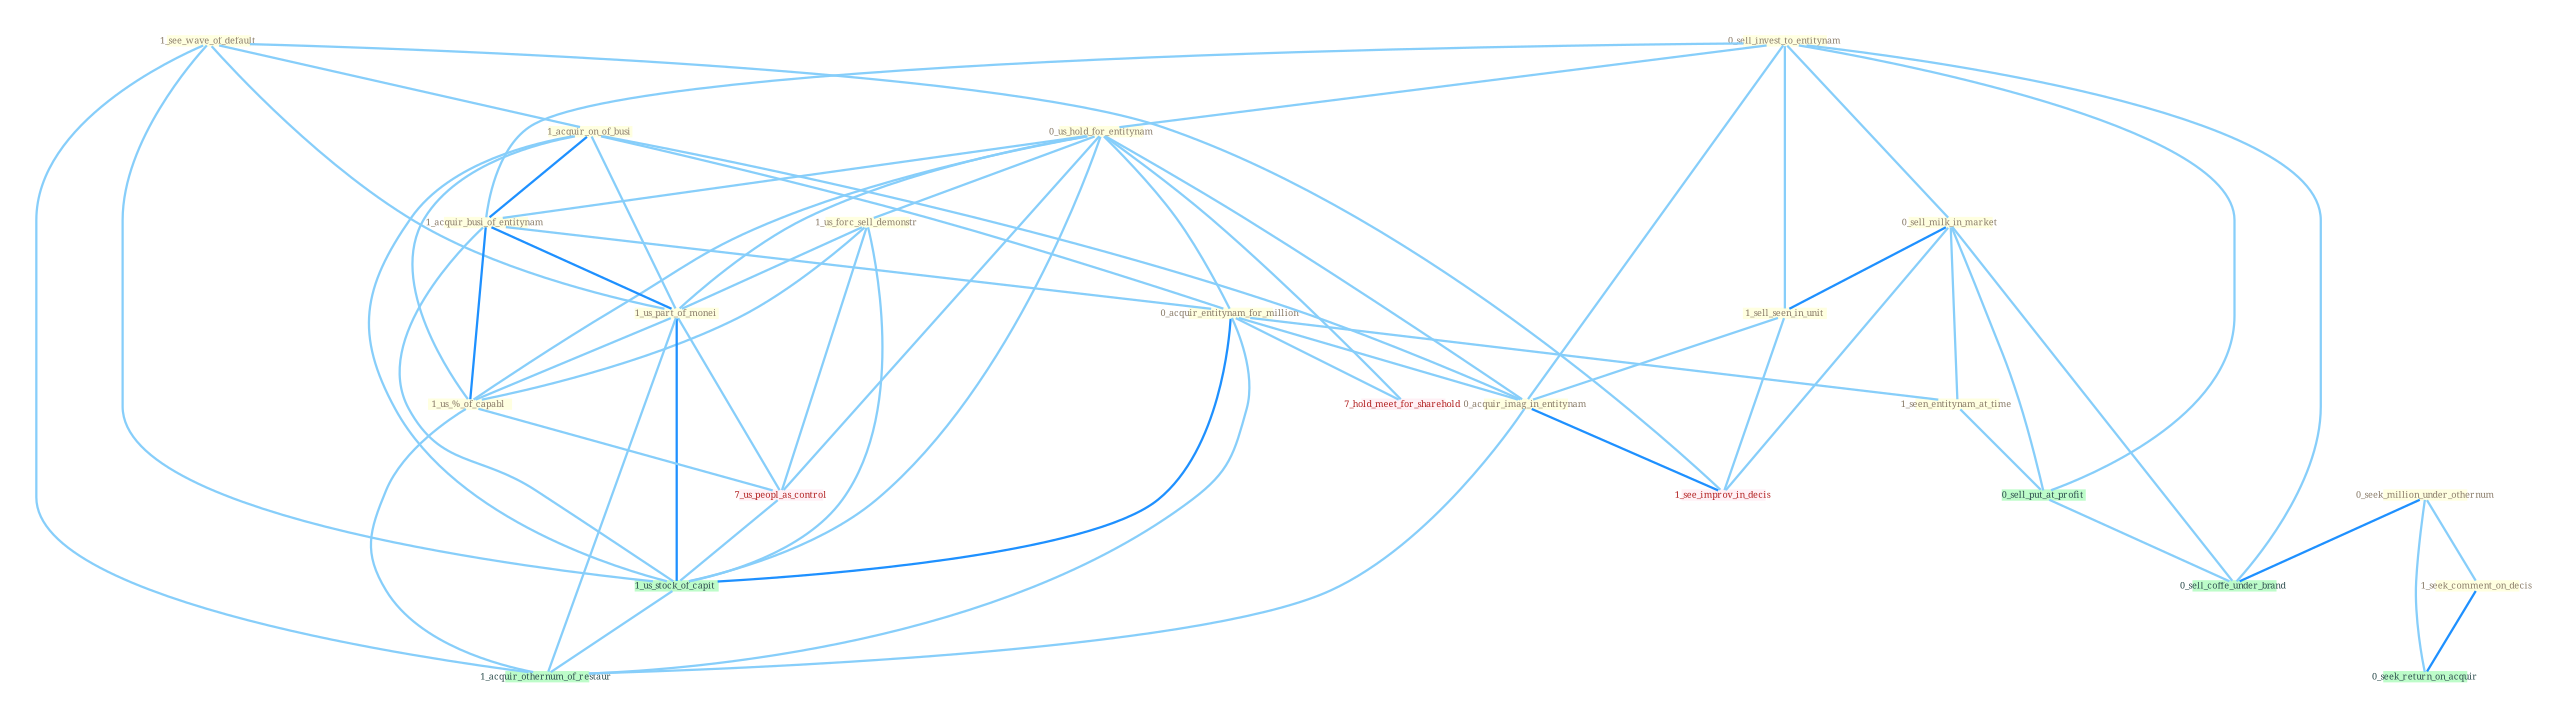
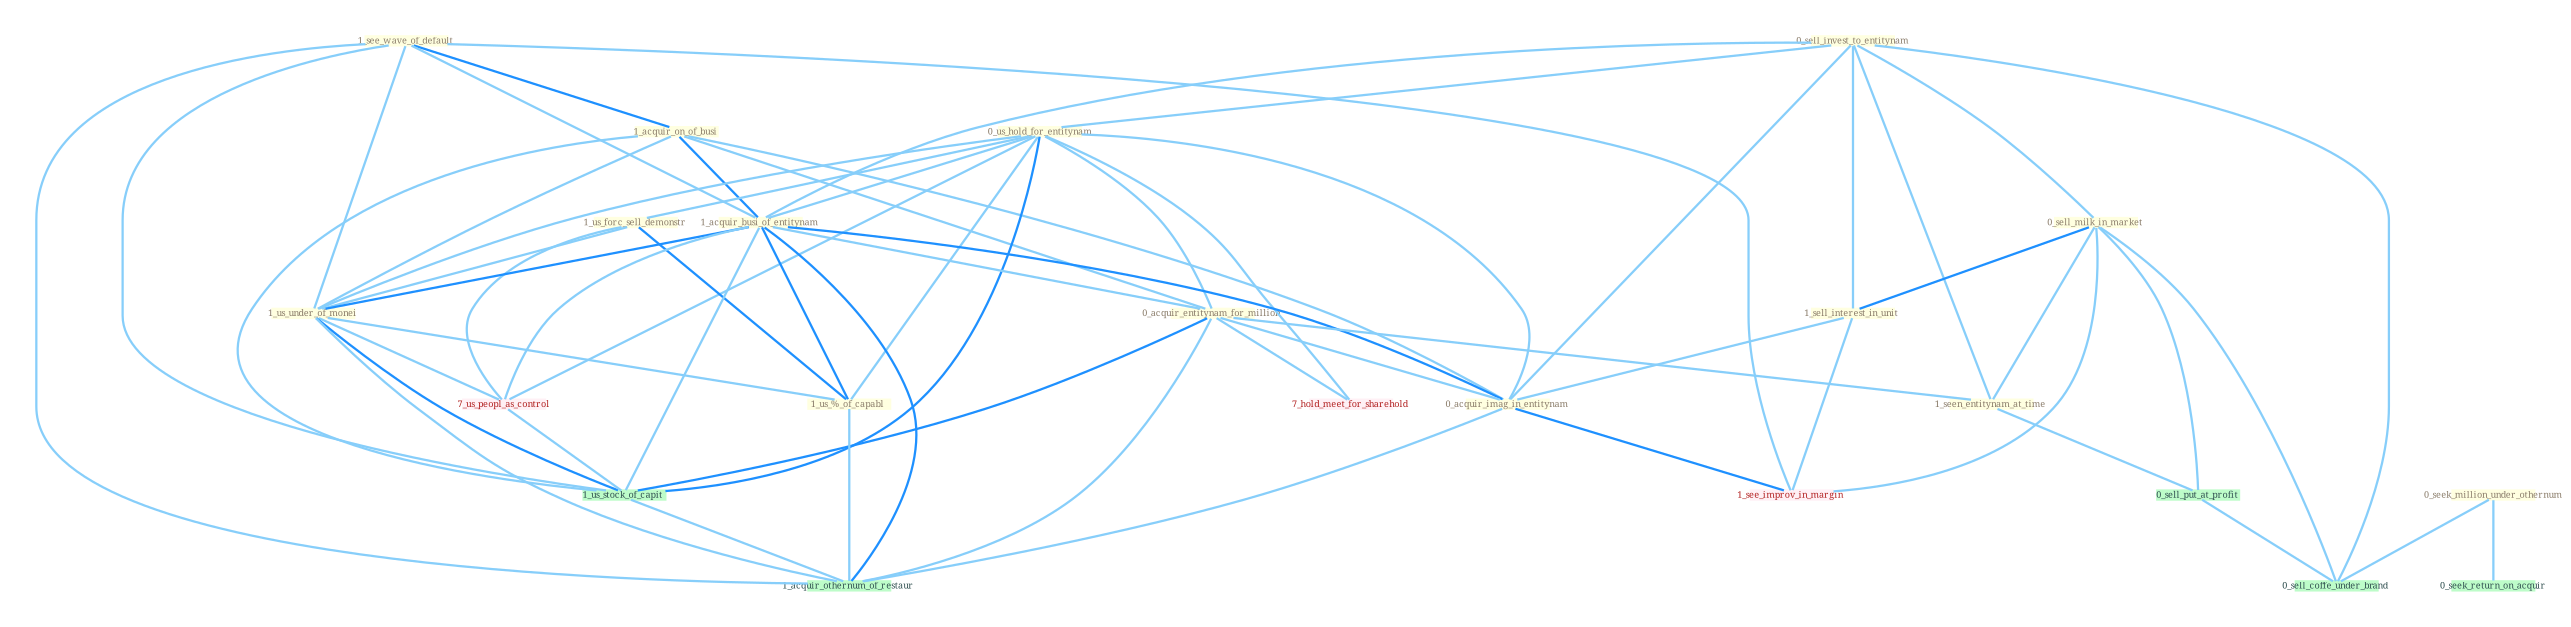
(400, 86) -> (542, 86)
none -> (575, 127)
(2200, 172) -> (1922, 222)
(414, 245) -> none
none -> (1226, 297)
(677, 313) -> (313, 313)
(1785, 313) -> (1853, 313)
(706, 333) -> (742, 313)
none -> (904, 386)
(953, 417) -> (926, 393)
(611, 446) -> (601, 280)
(866, 453) -> none
(1724, 495) -> (1792, 495)
(2330, 541) -> (2415, 541)
(2477, 586) -> none
